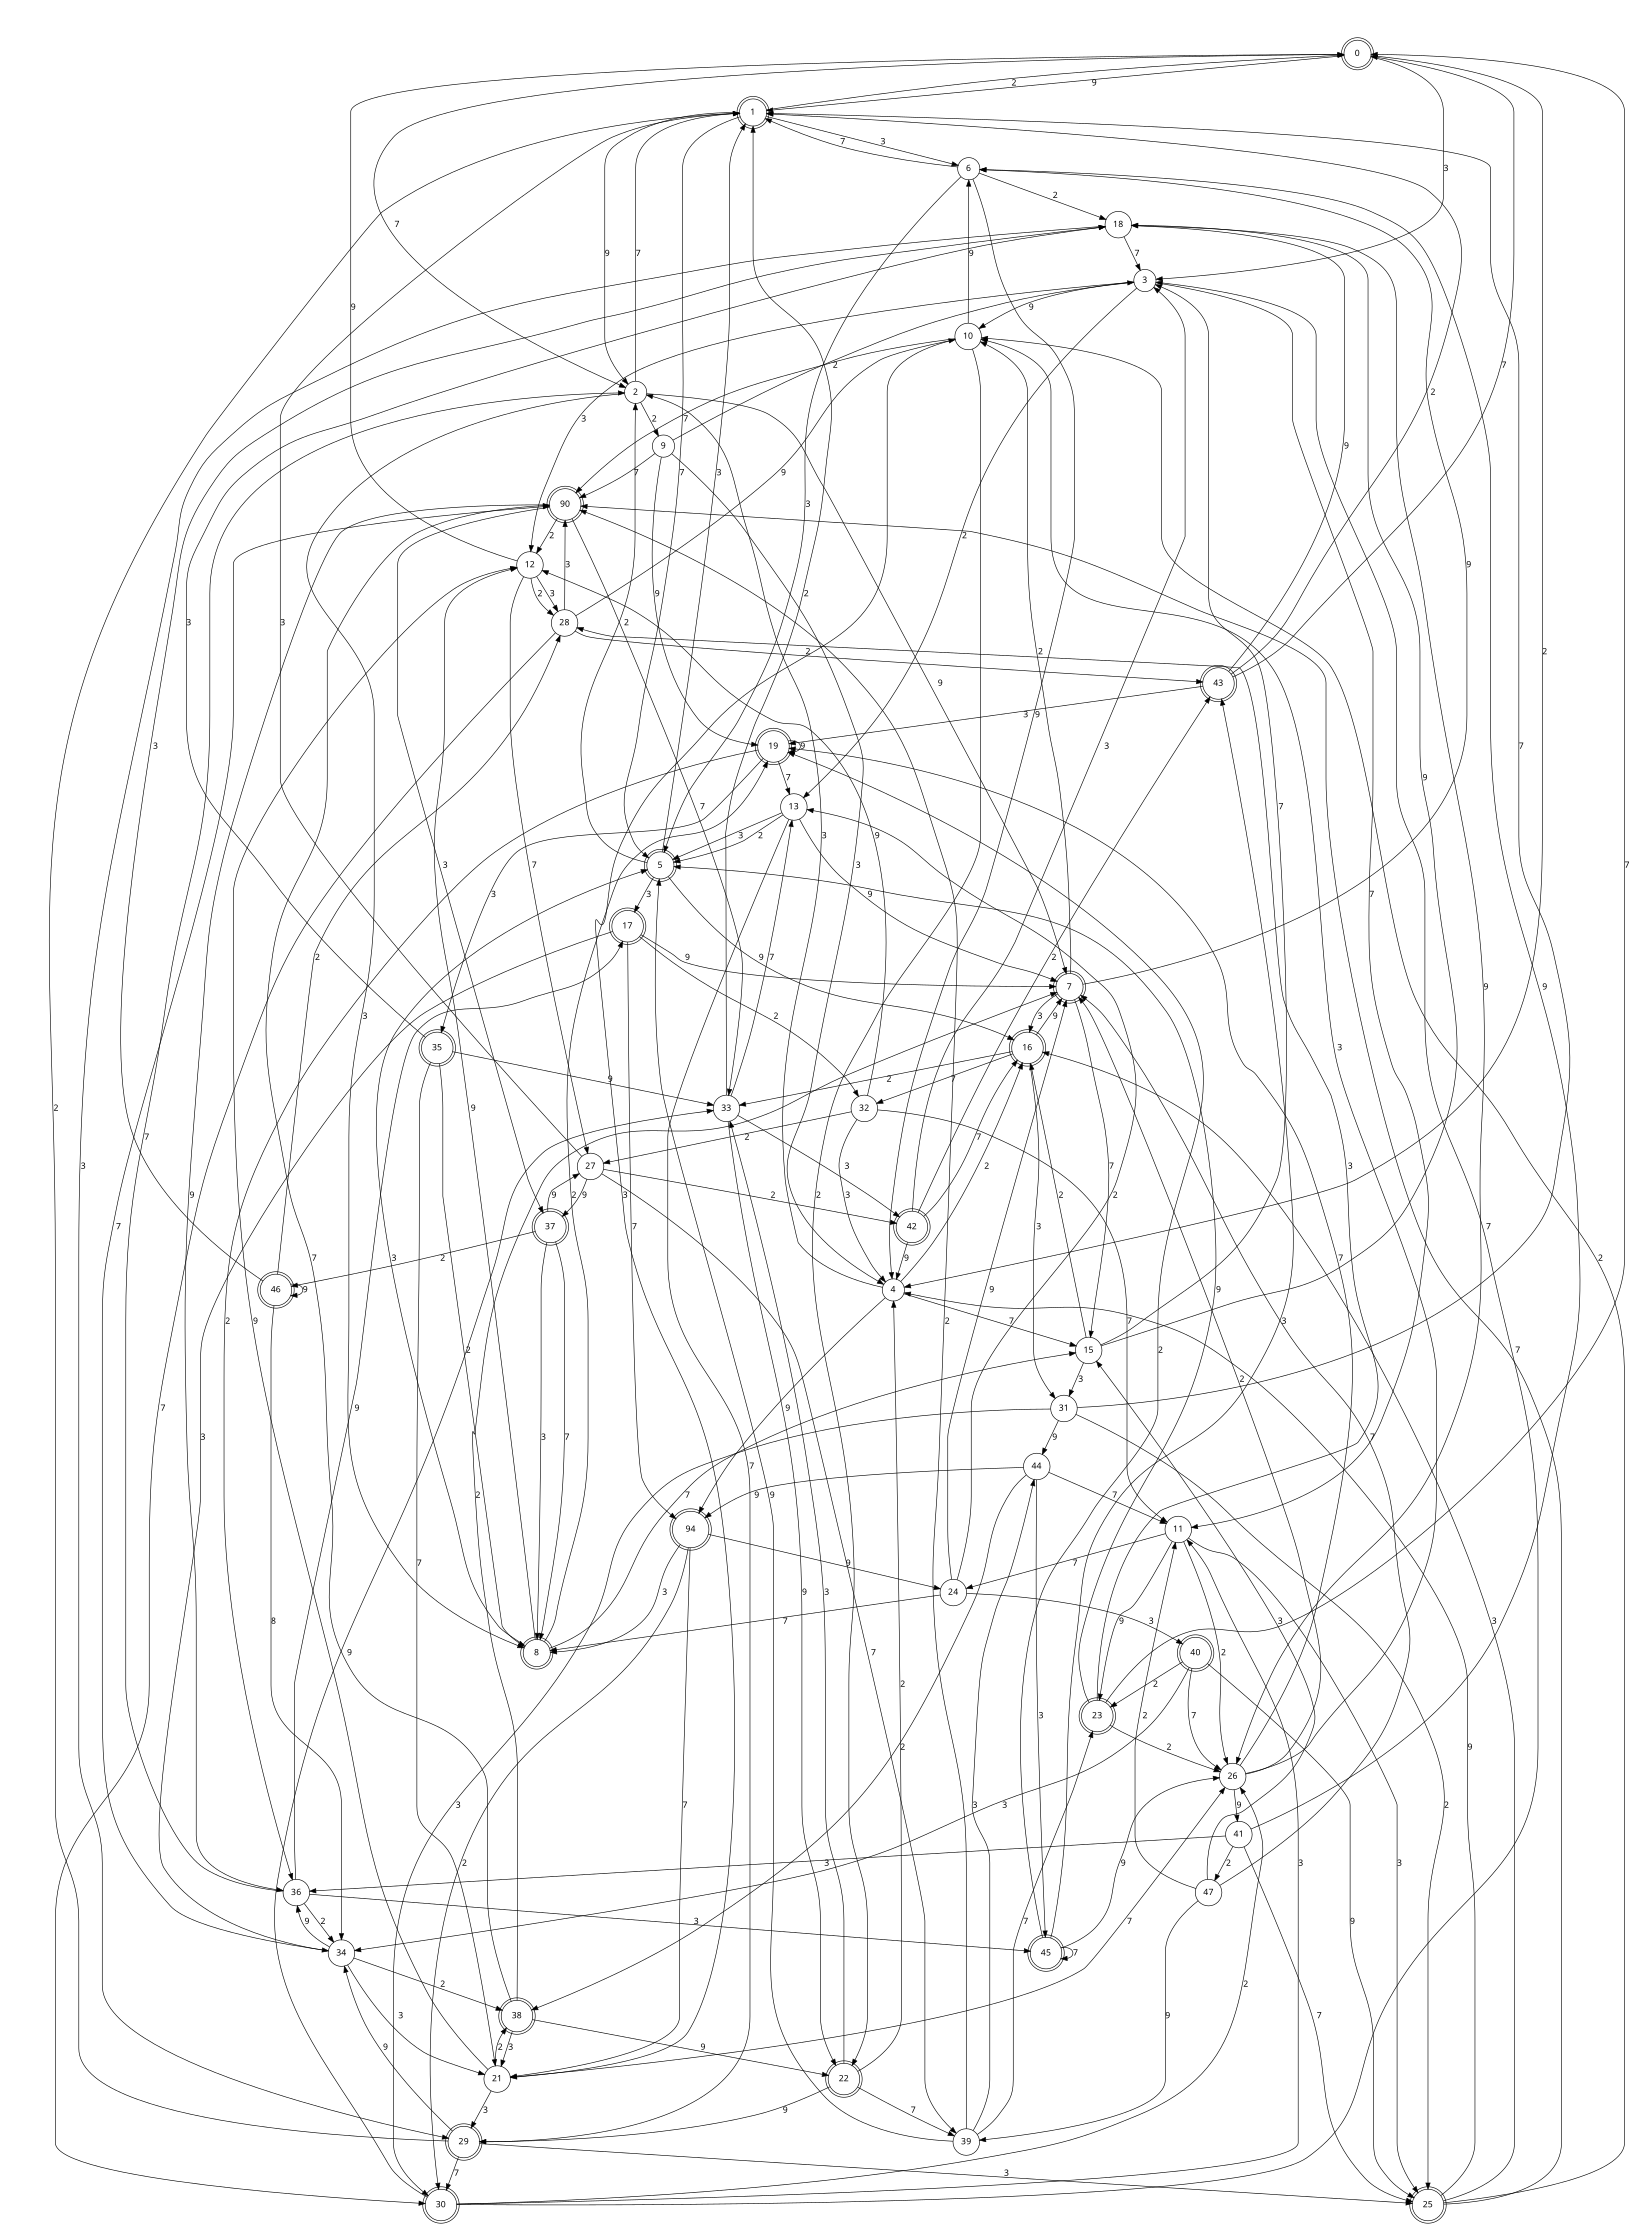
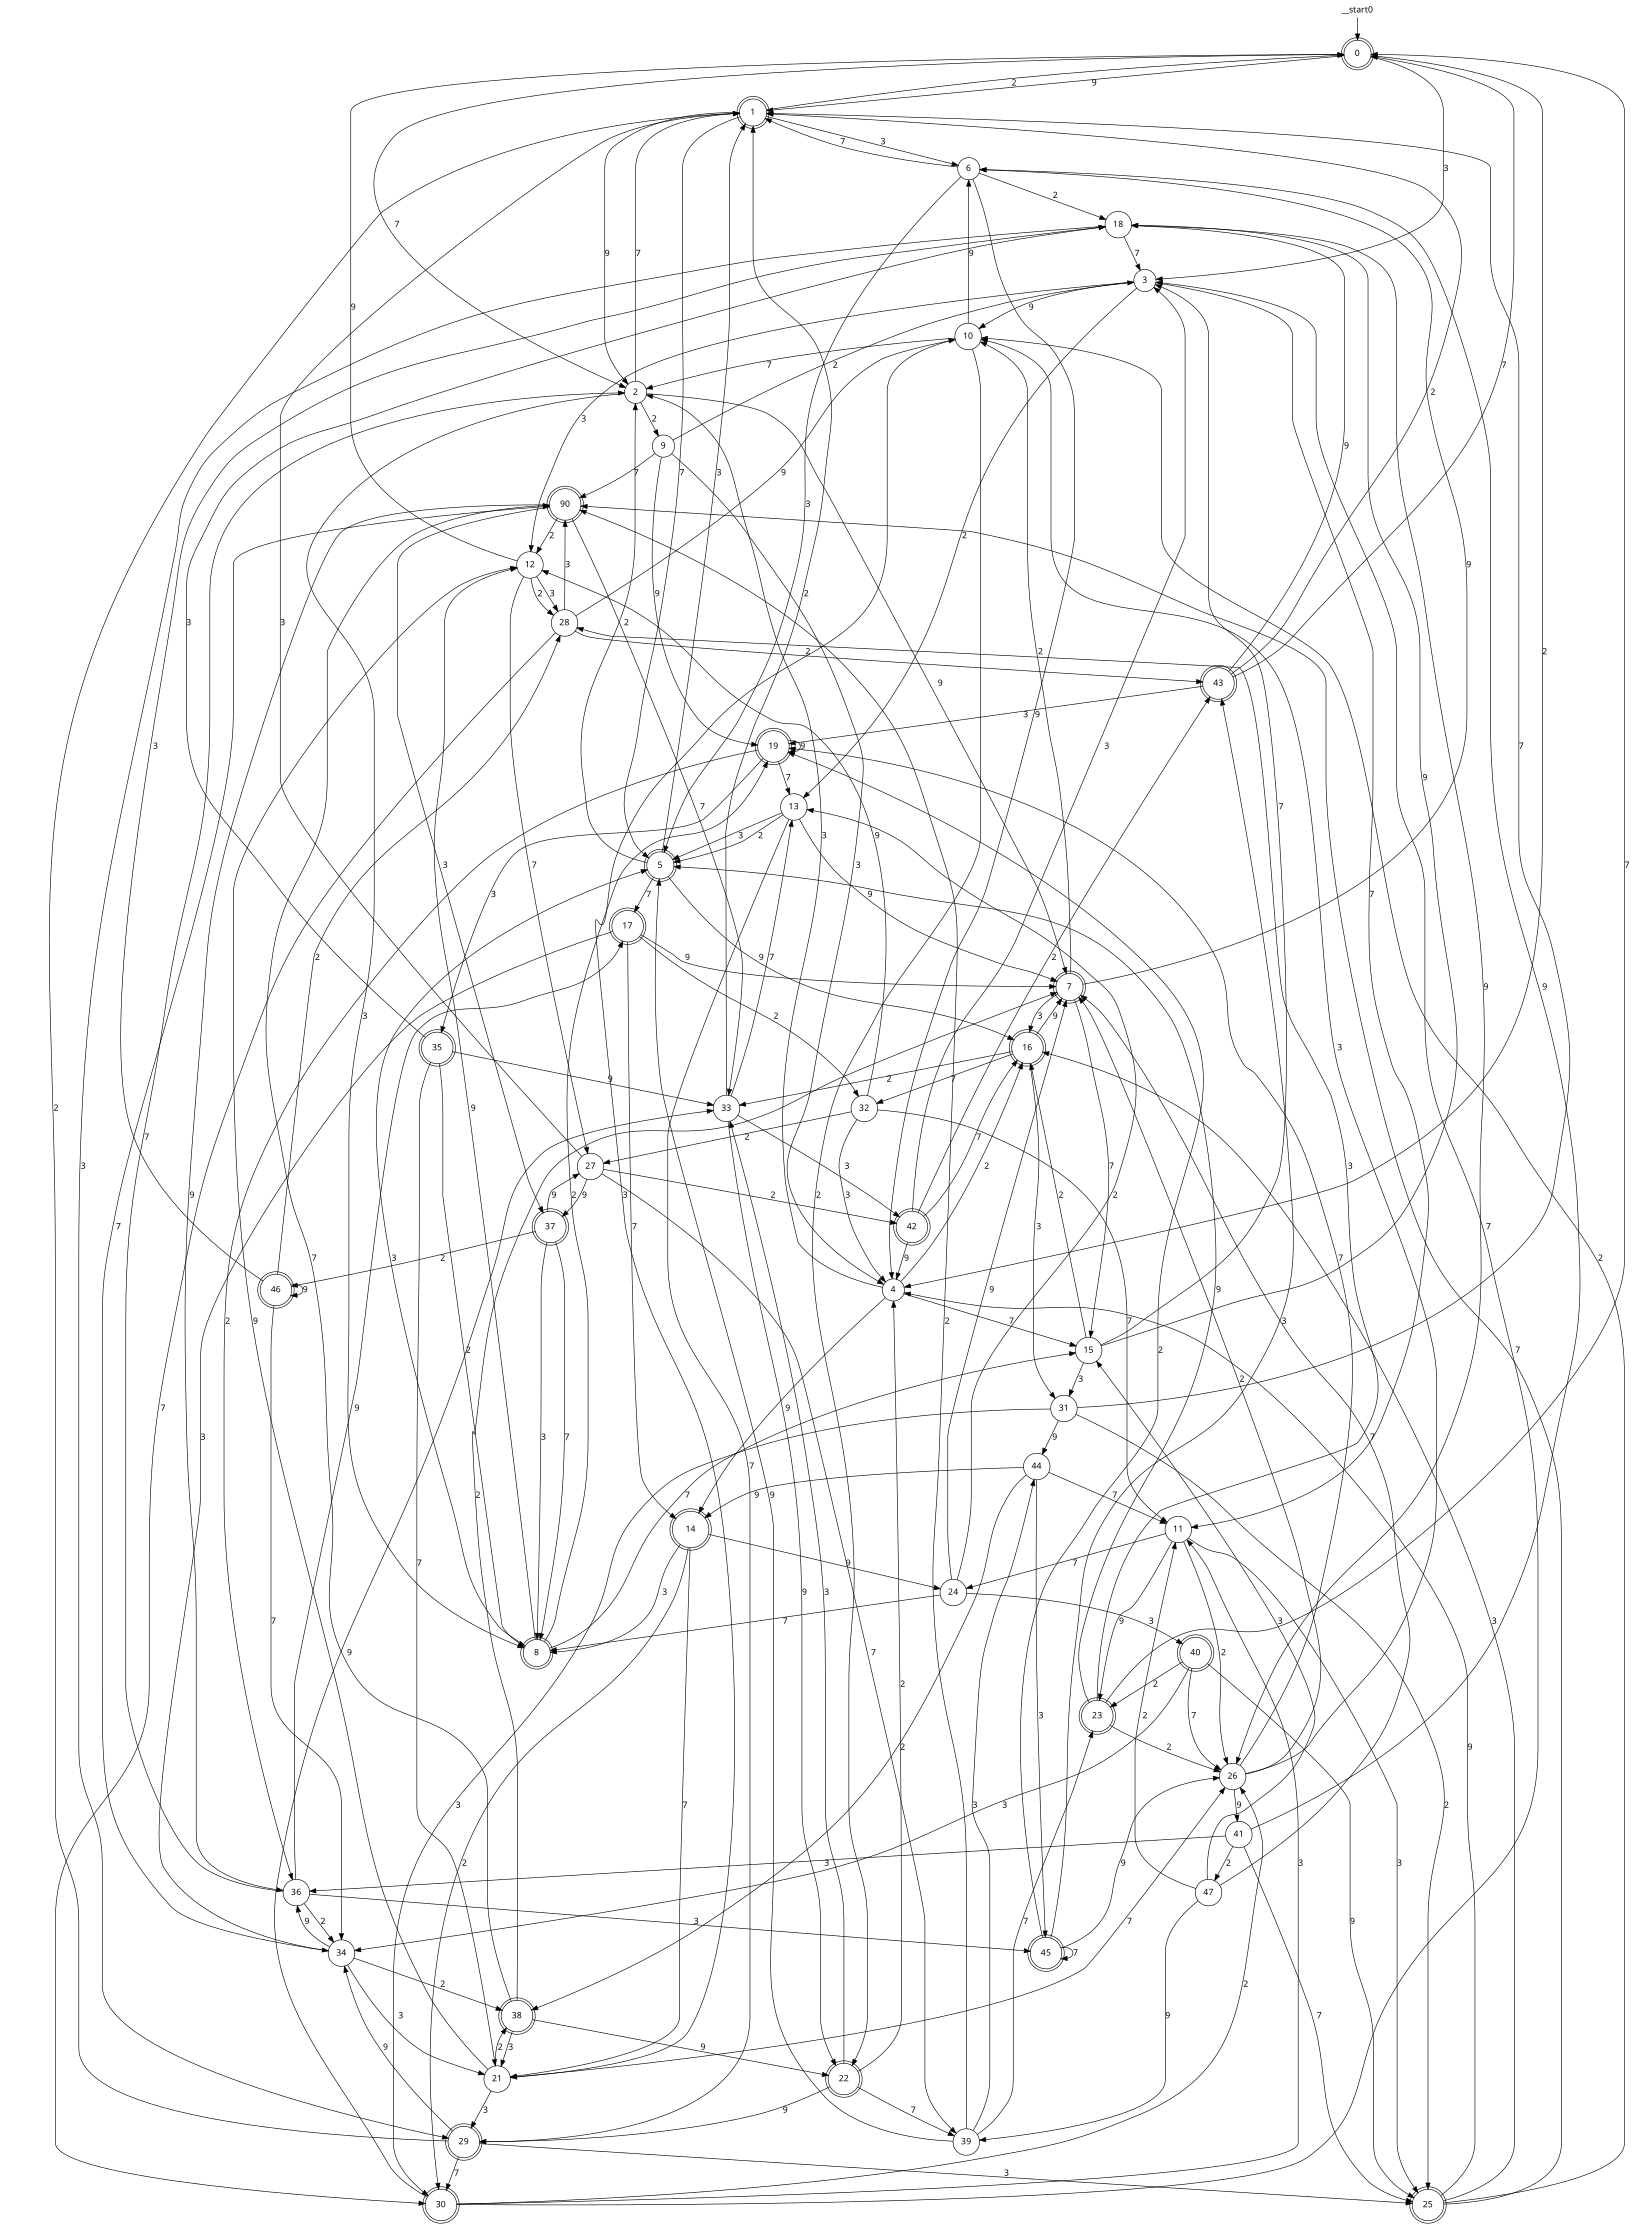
none -> (1358, 10)
(755, 384) -> (802, 355)
(649, 895) -> (649, 895)
(691, 1530) -> (691, 1530)
(274, 1622) -> (274, 1622)
